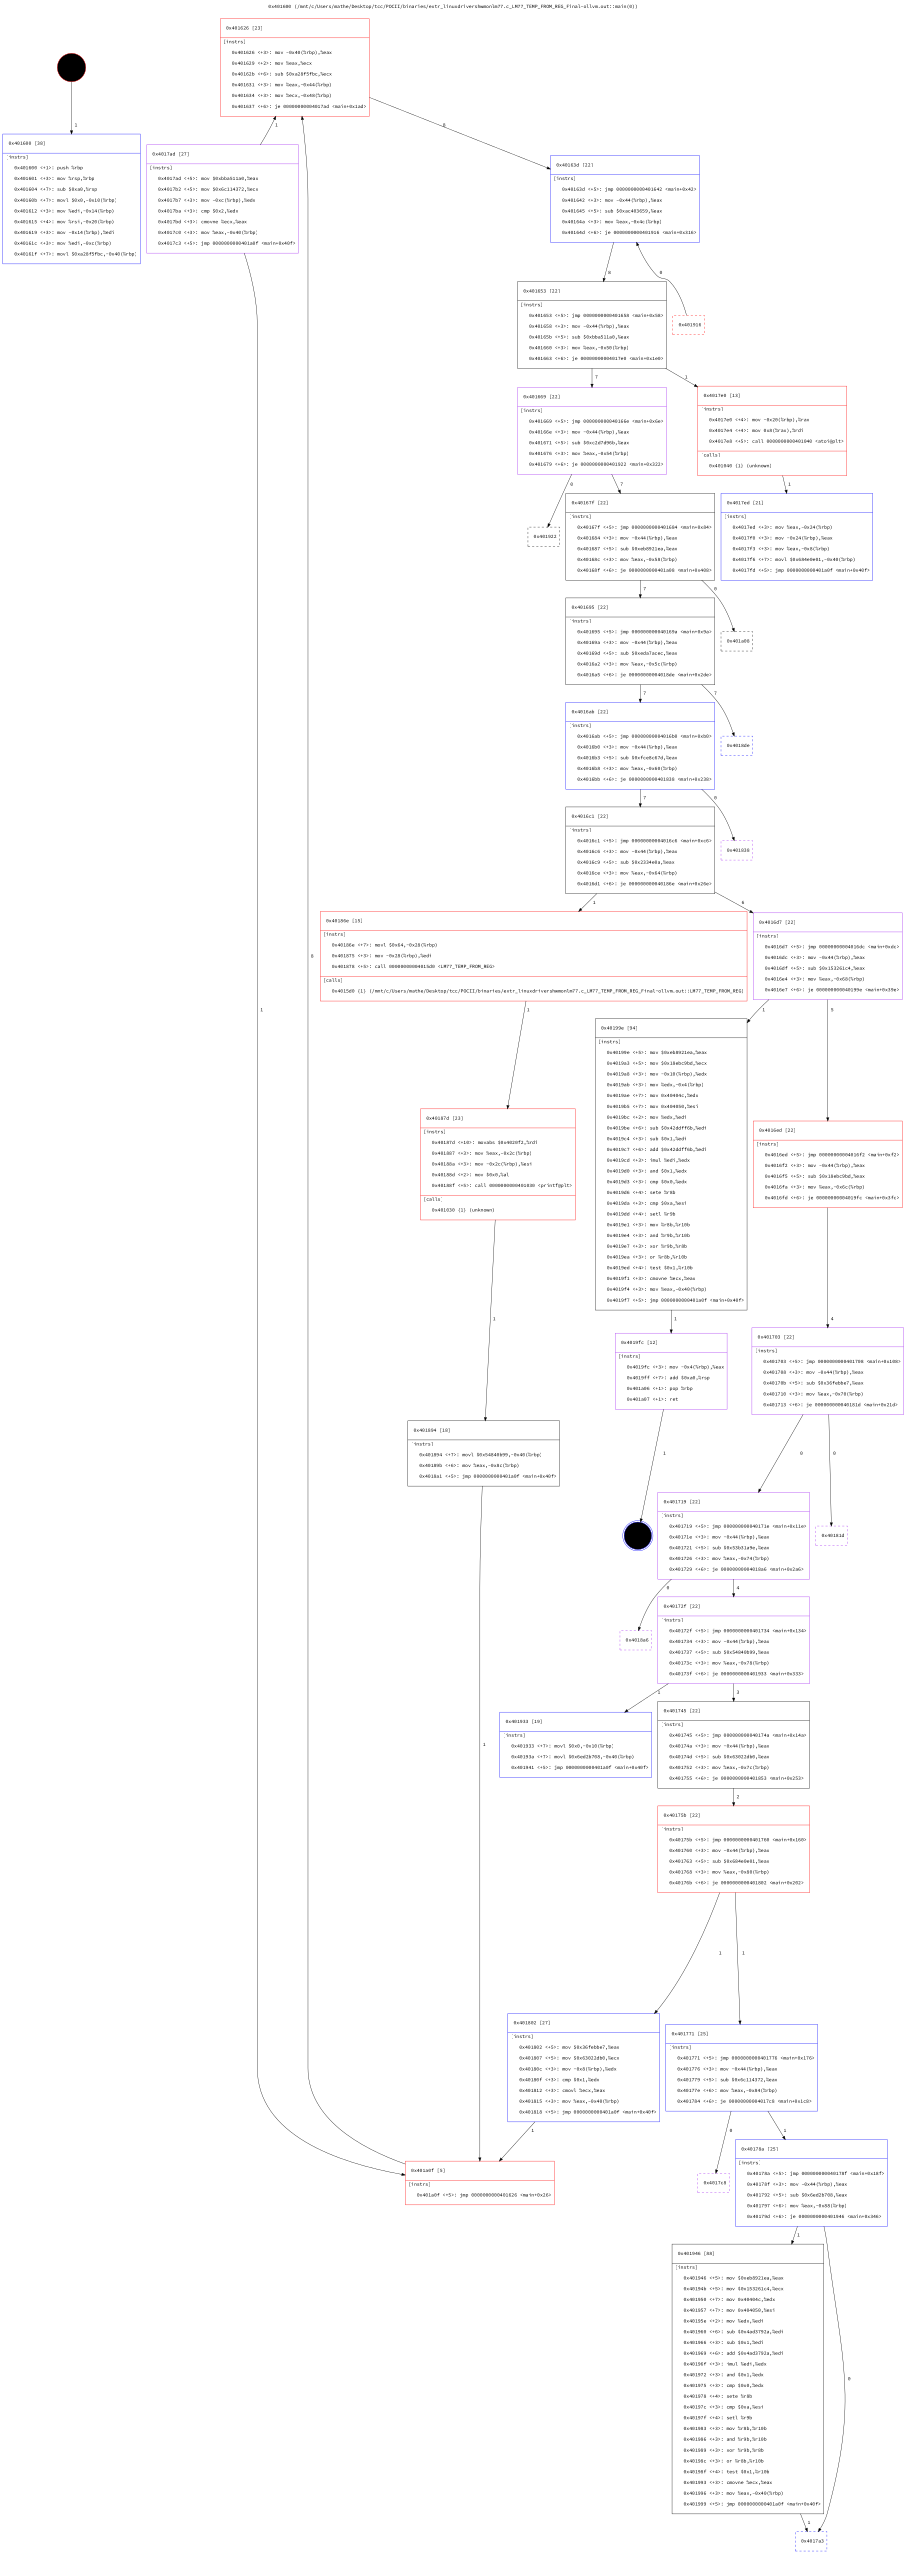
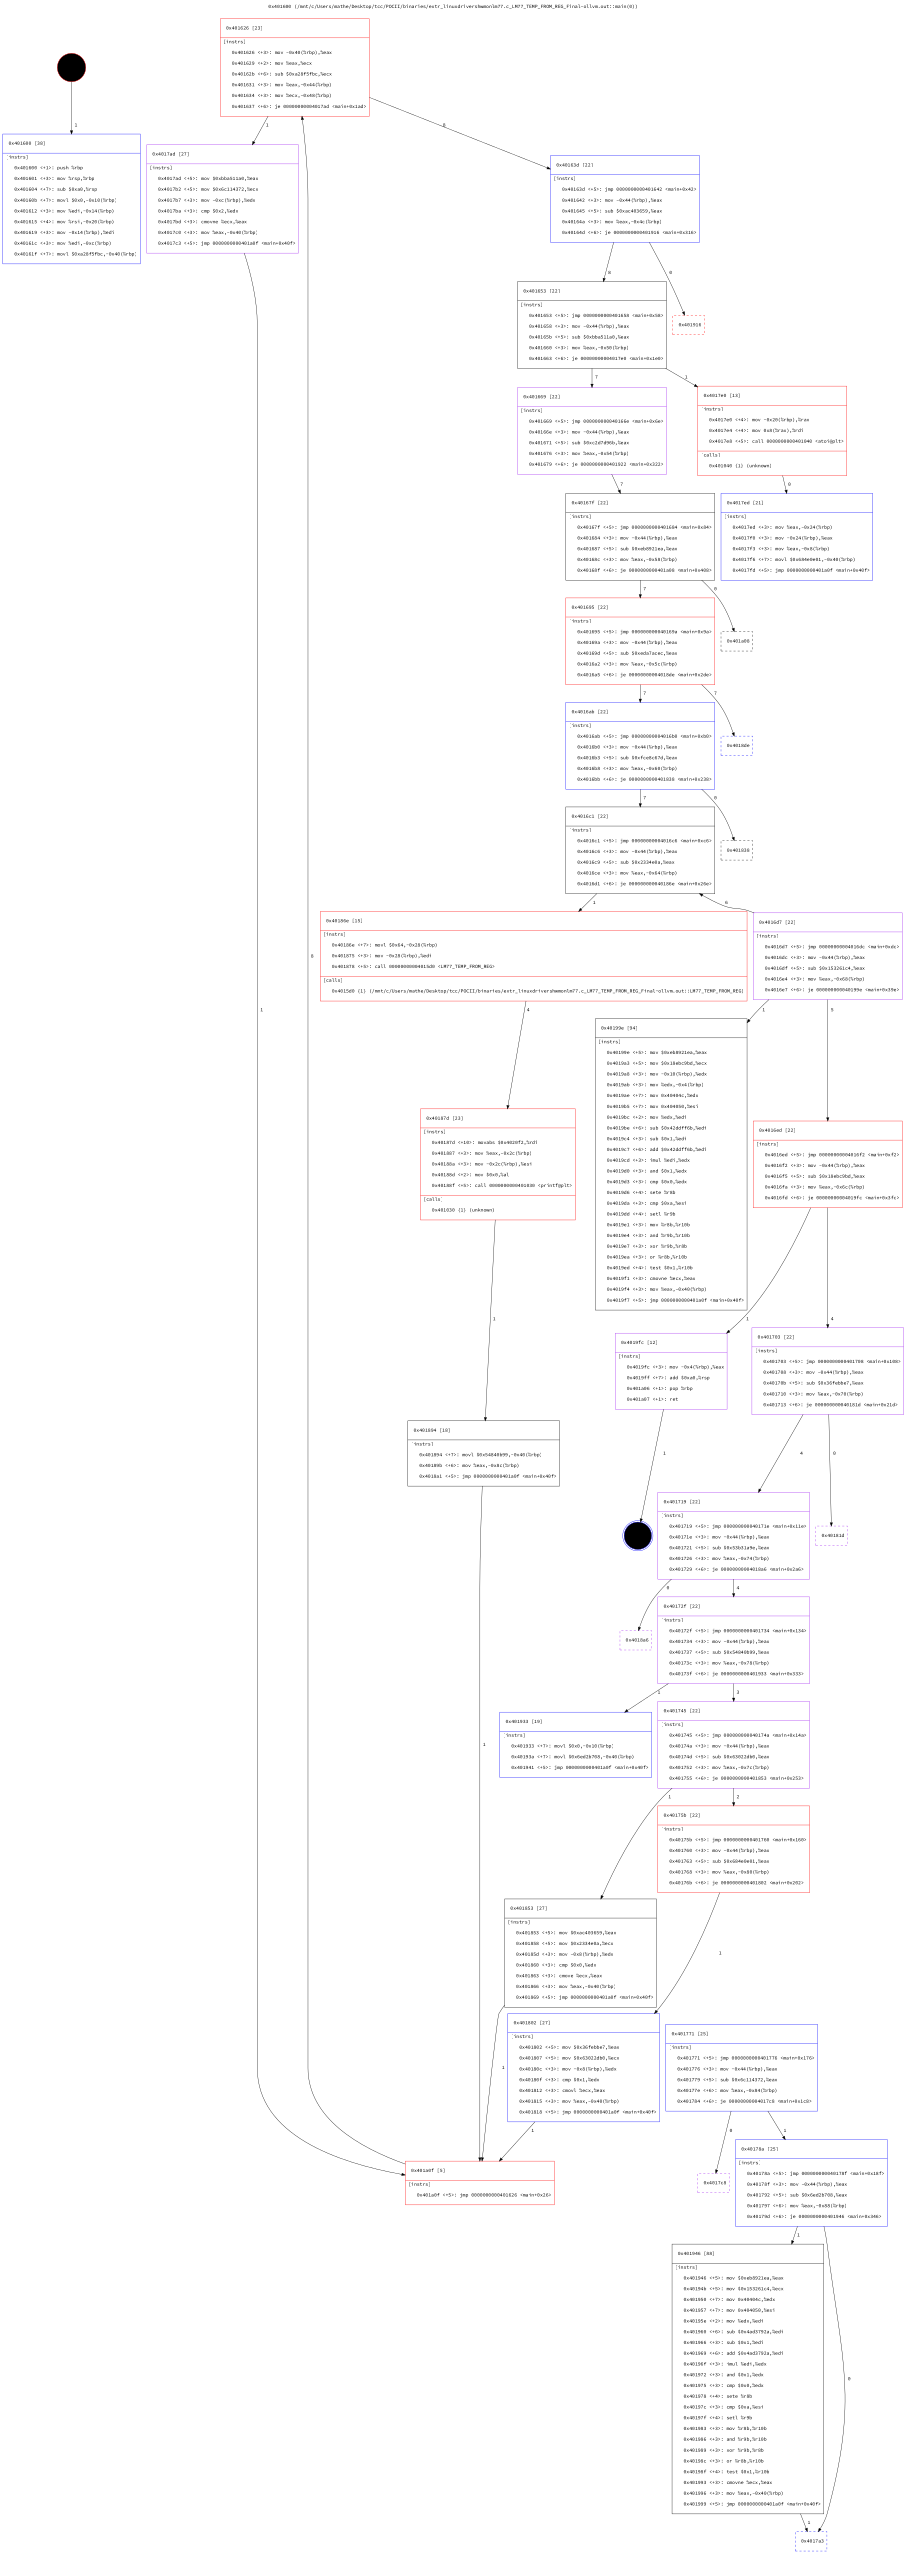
(268, 132) -> (261, 129)
(665, 279) -> (667, 277)
(788, 485) -> (788, 485)
(544, 537) -> none
(640, 641) -> (640, 641)
(737, 850) -> (737, 850)
(732, 902) -> (727, 907)
(527, 1010) -> (527, 1010)
(671, 1320) -> (776, 1274)
(800, 1453) -> (800, 1453)
(734, 1745) -> (734, 1745)
none -> (581, 1953)
(738, 1957) -> none
